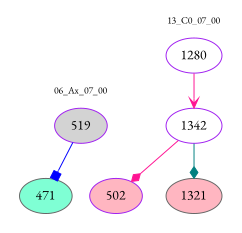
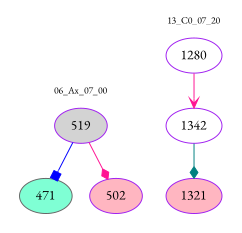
(194, 21) -> (194, 21)
(164, 153) -> (96, 156)
(194, 196) -> (194, 196)
